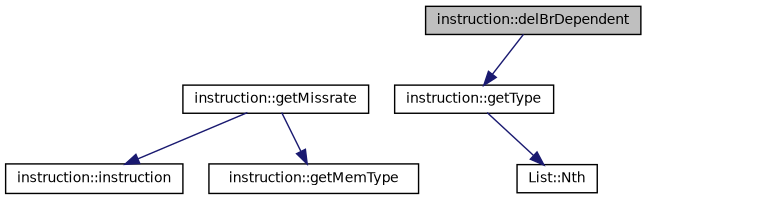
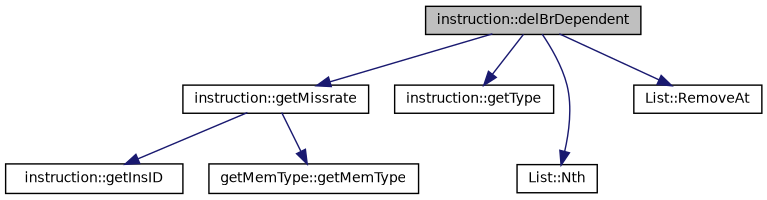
none -> (411, 58)
none -> (698, 99)
(510, 134) -> (568, 90)
(94, 179) -> (94, 179)
(314, 179) -> (314, 179)
